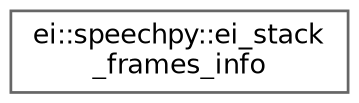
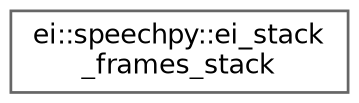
(179, 52) -> (179, 52)
